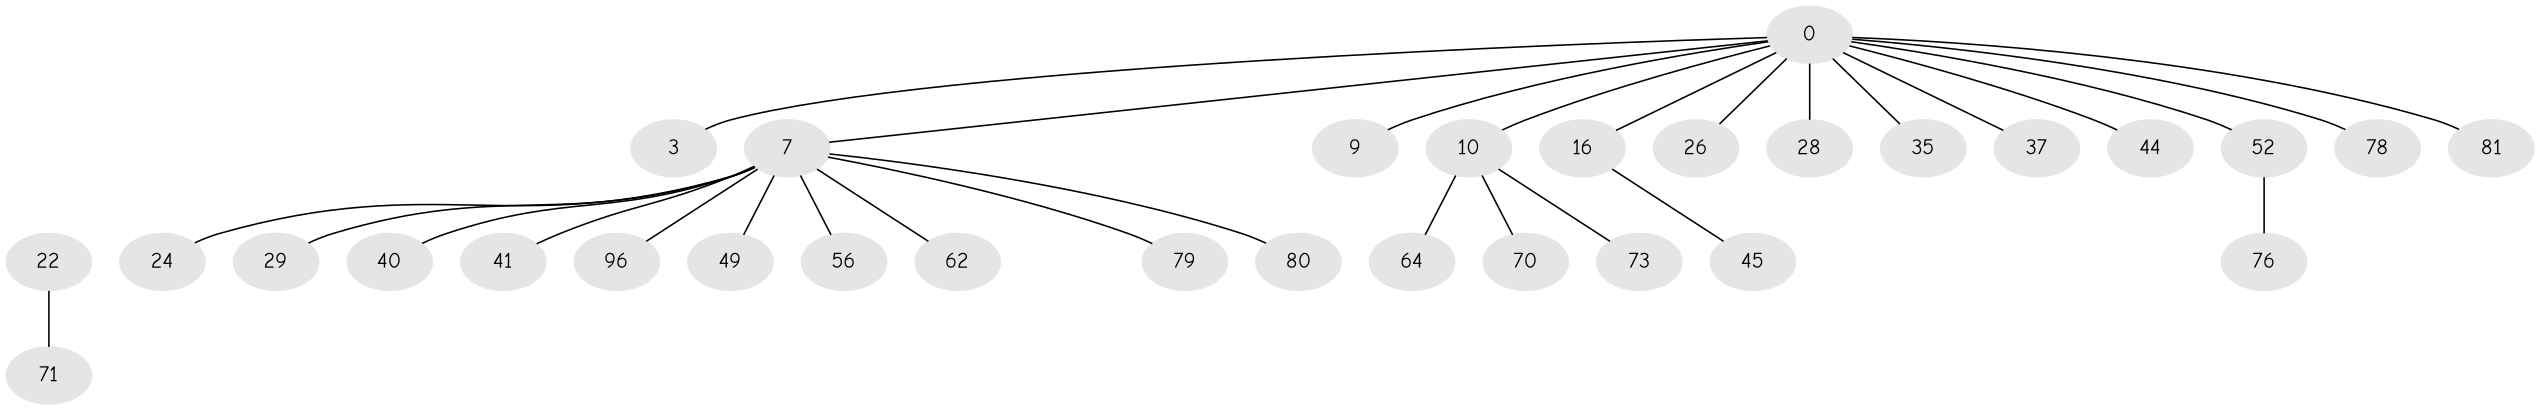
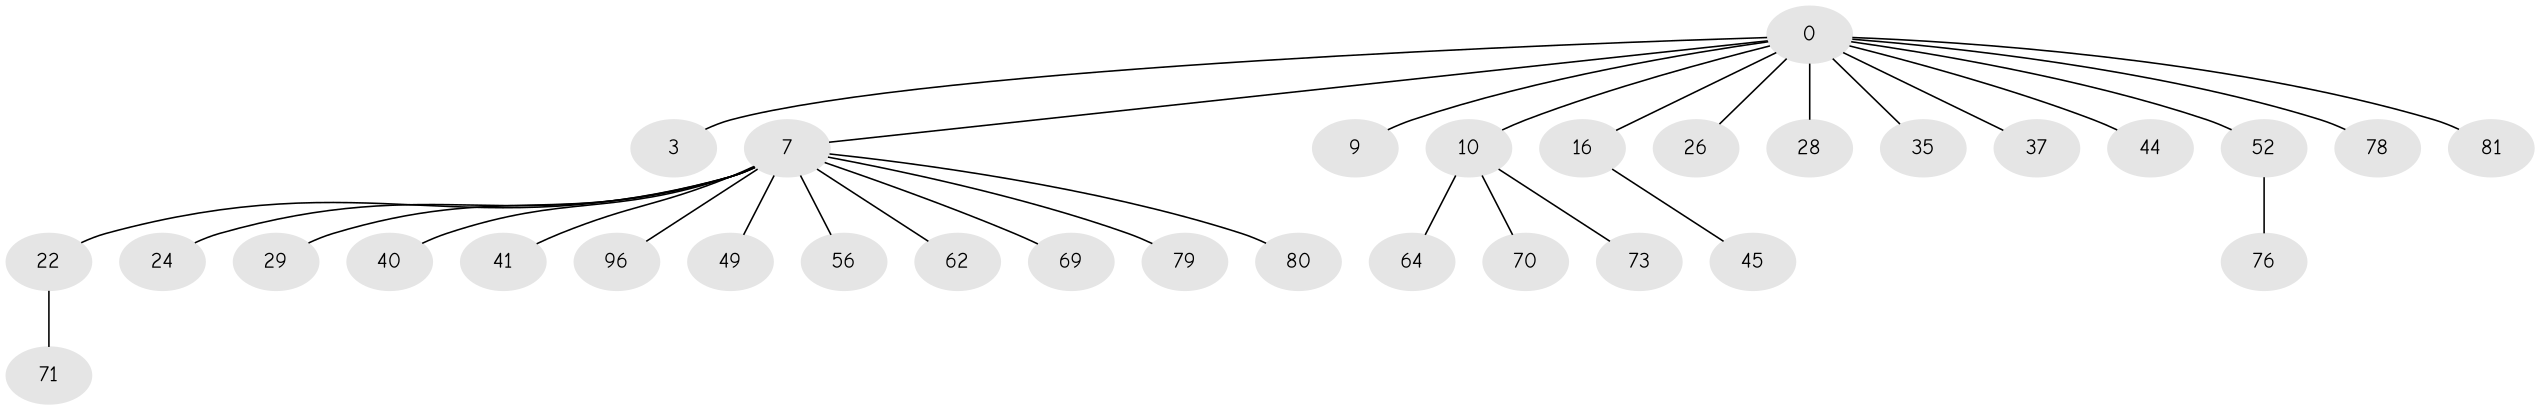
none -> (316, 203)
none -> (1071, 262)
